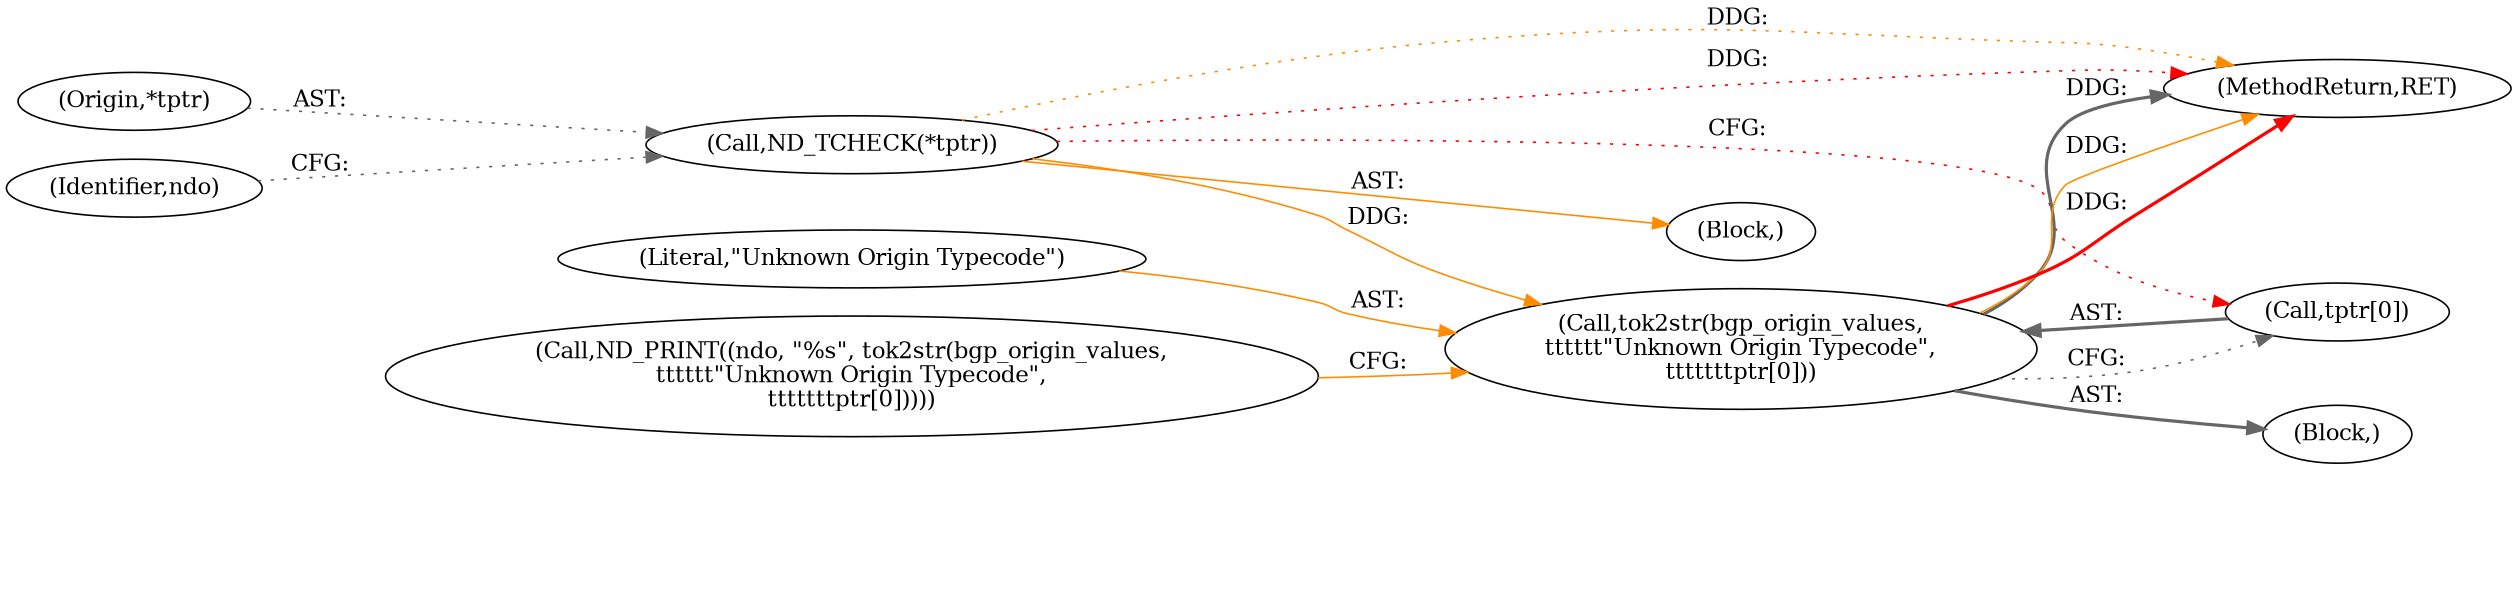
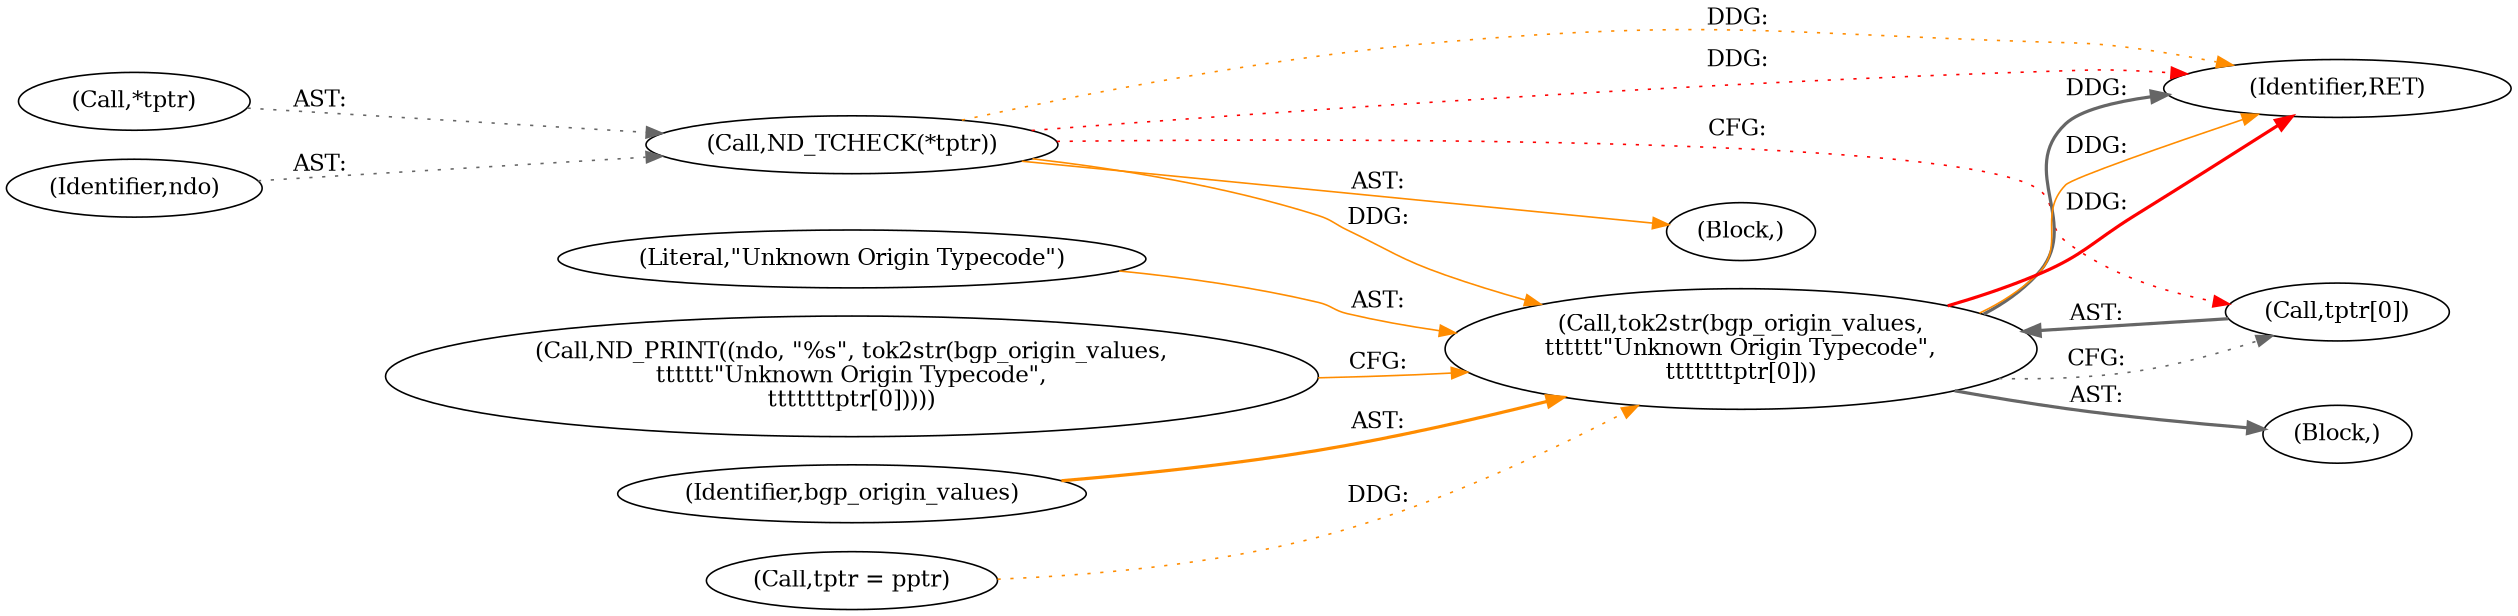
(2337, 88) -> (2337, 88)
(134, 101) -> (134, 101)
(324, 165) -> (324, 165)
none -> (852, 494)
none -> (852, 581)
